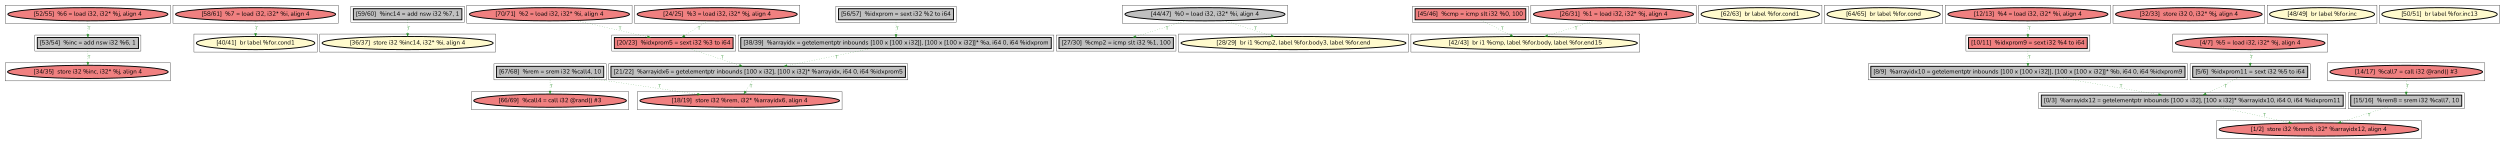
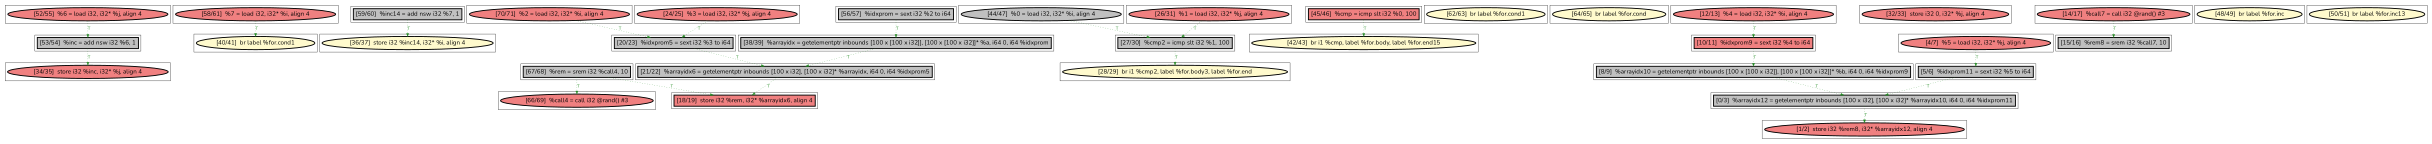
(1248, 28) -> (1175, 55)
(1571, 28) -> (1193, 28)
(674, 43) -> (674, 43)
(740, 101) -> (745, 101)
(2365, 114) -> none
